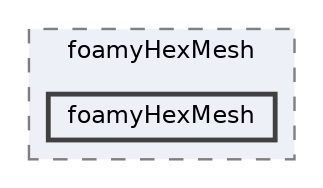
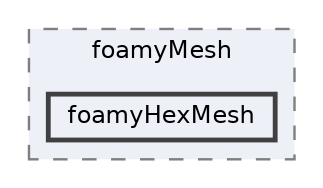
(162, 52) -> (162, 52)
